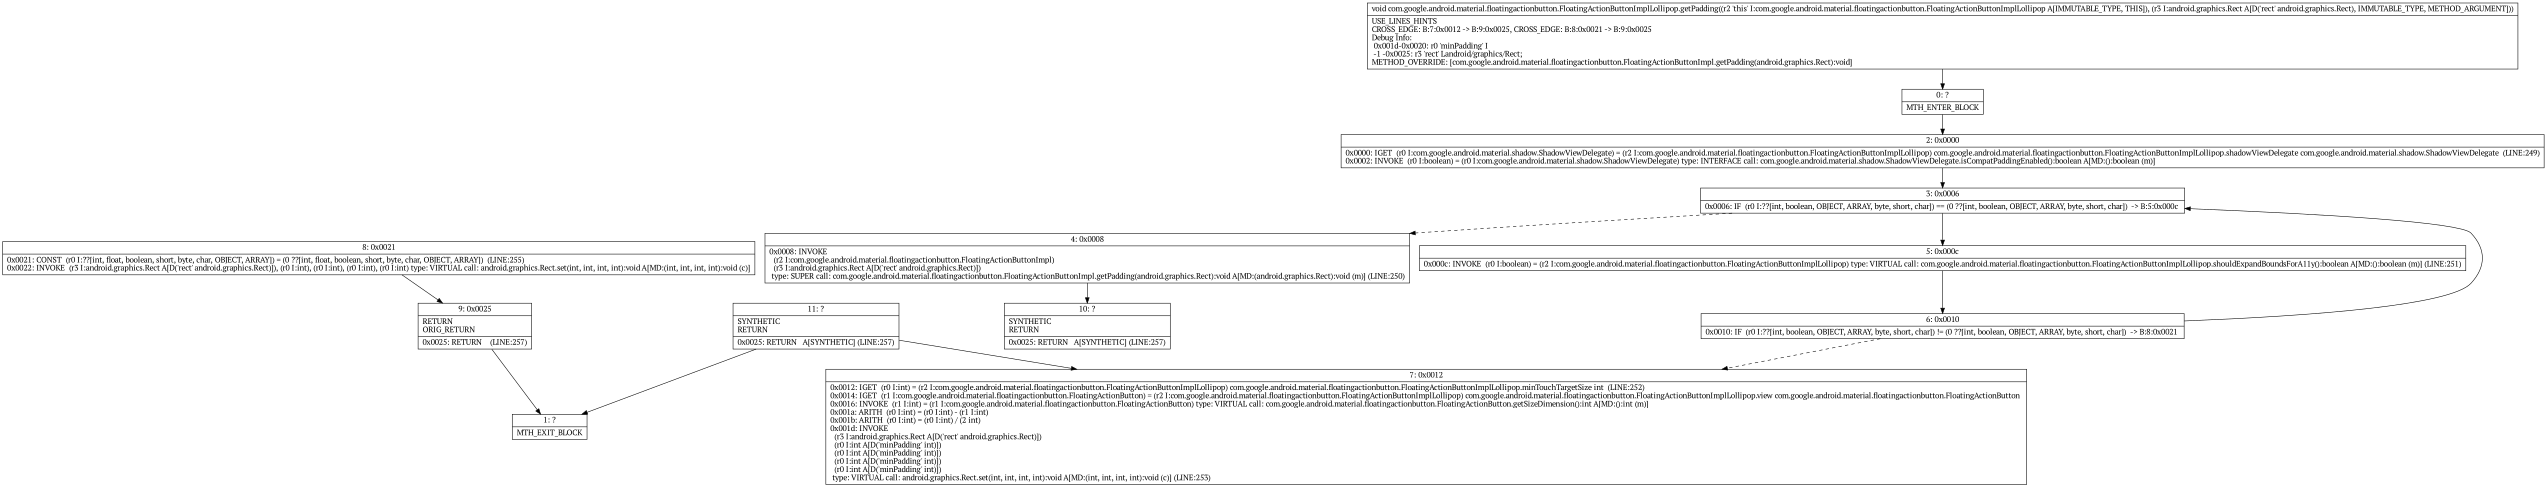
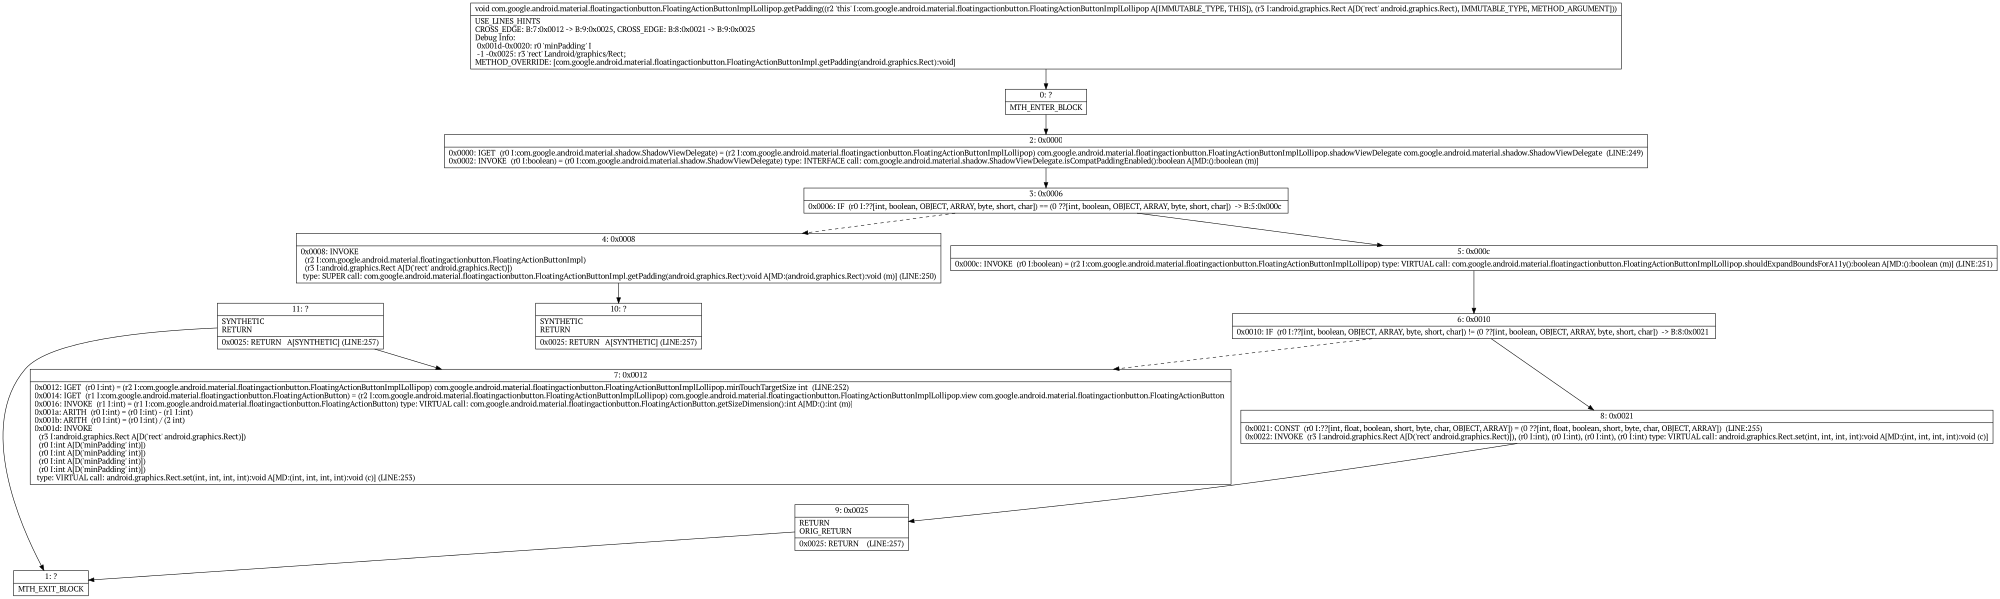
(2482, 263) -> (1540, 373)
